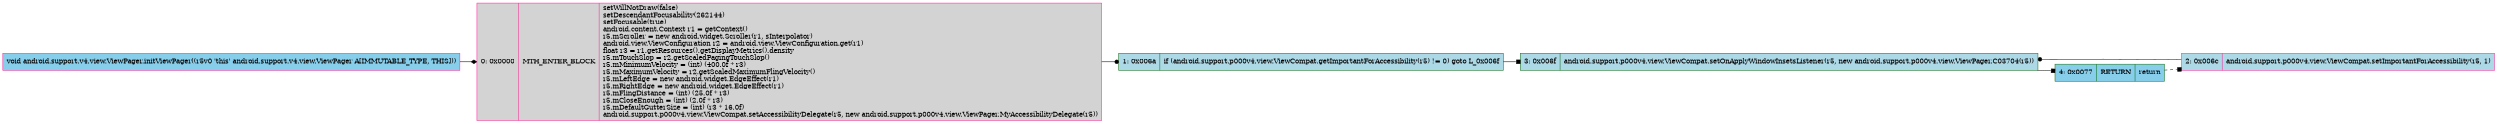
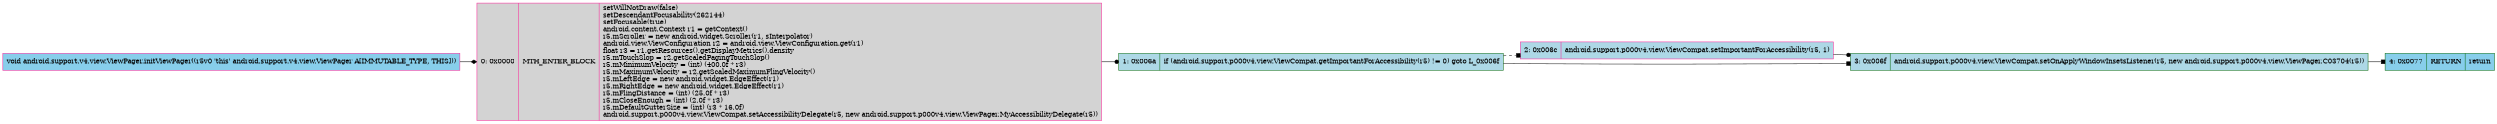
(2170, 70) -> (1509, 56)
